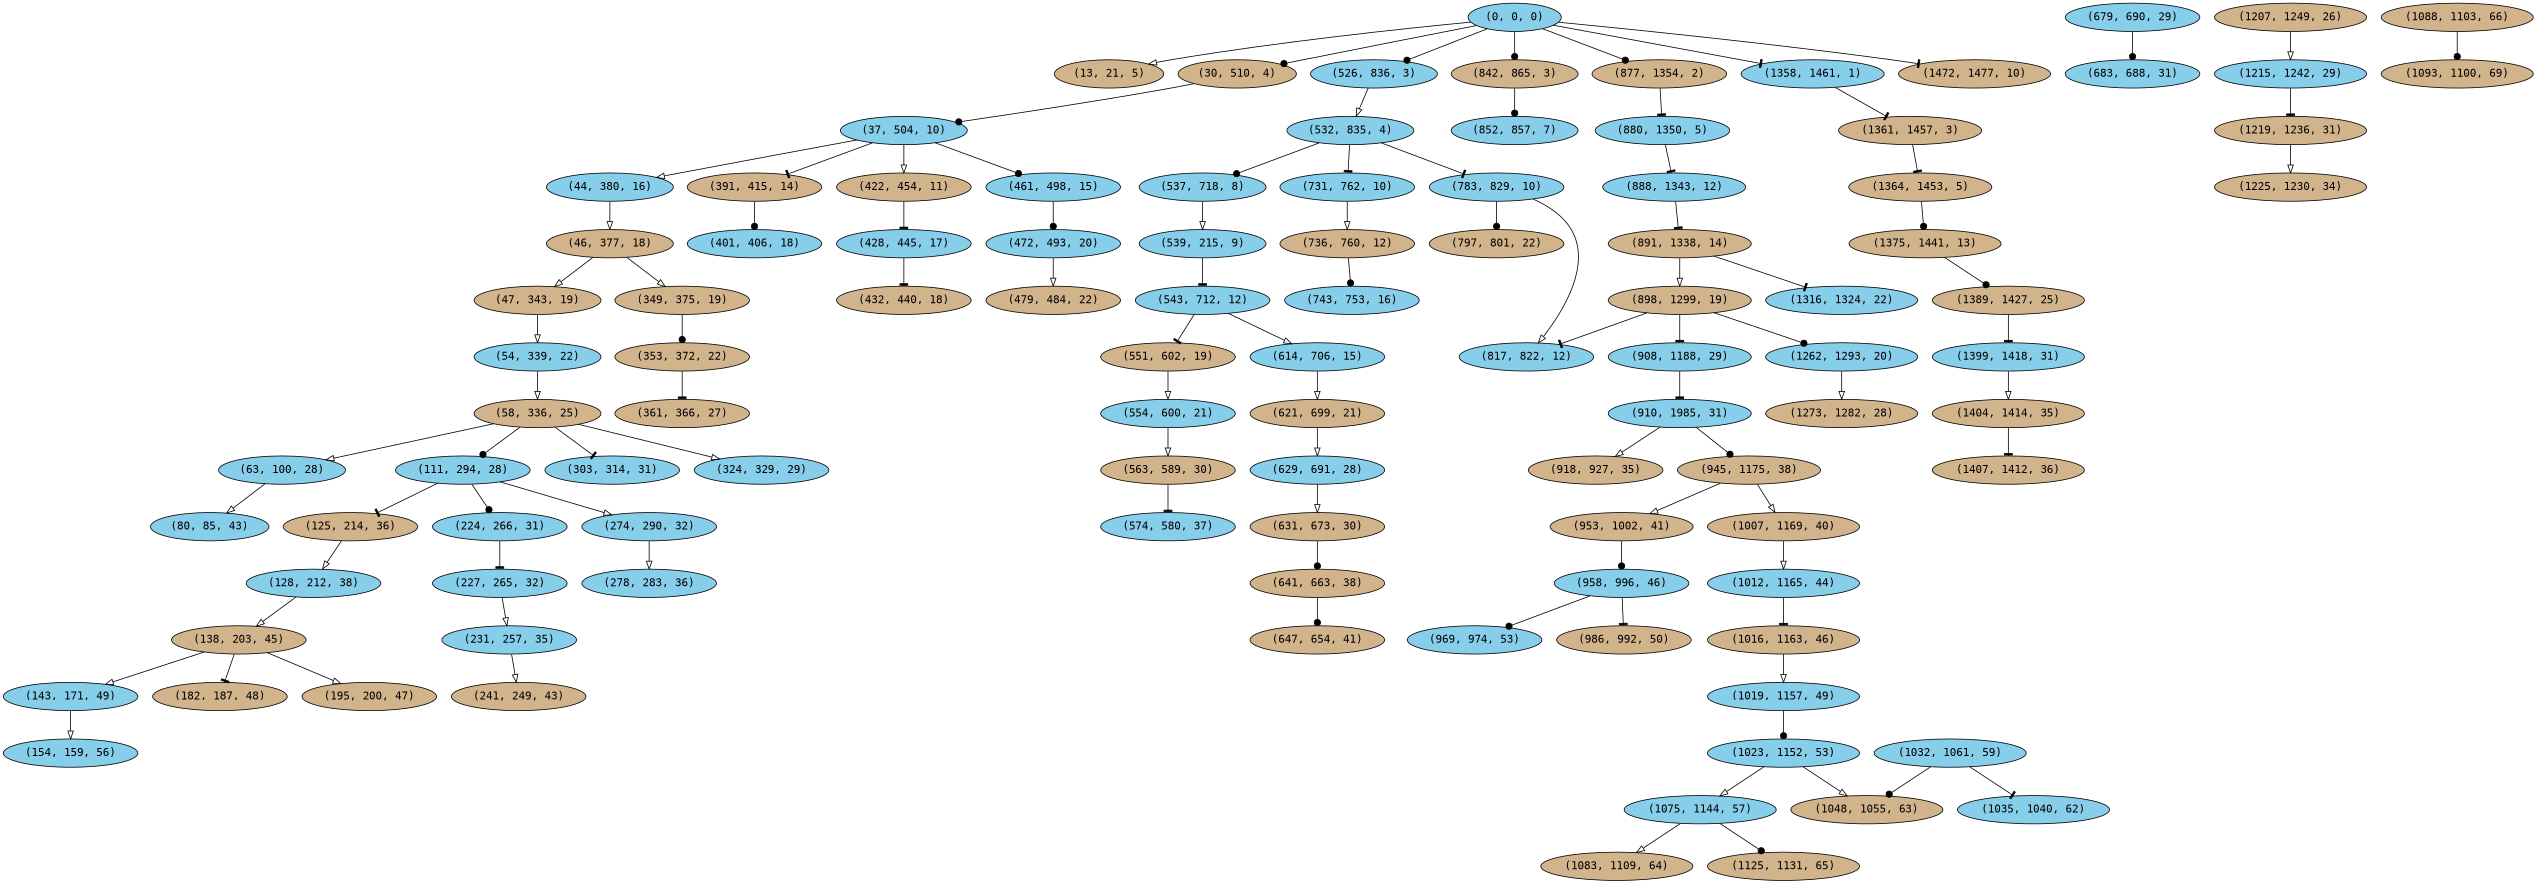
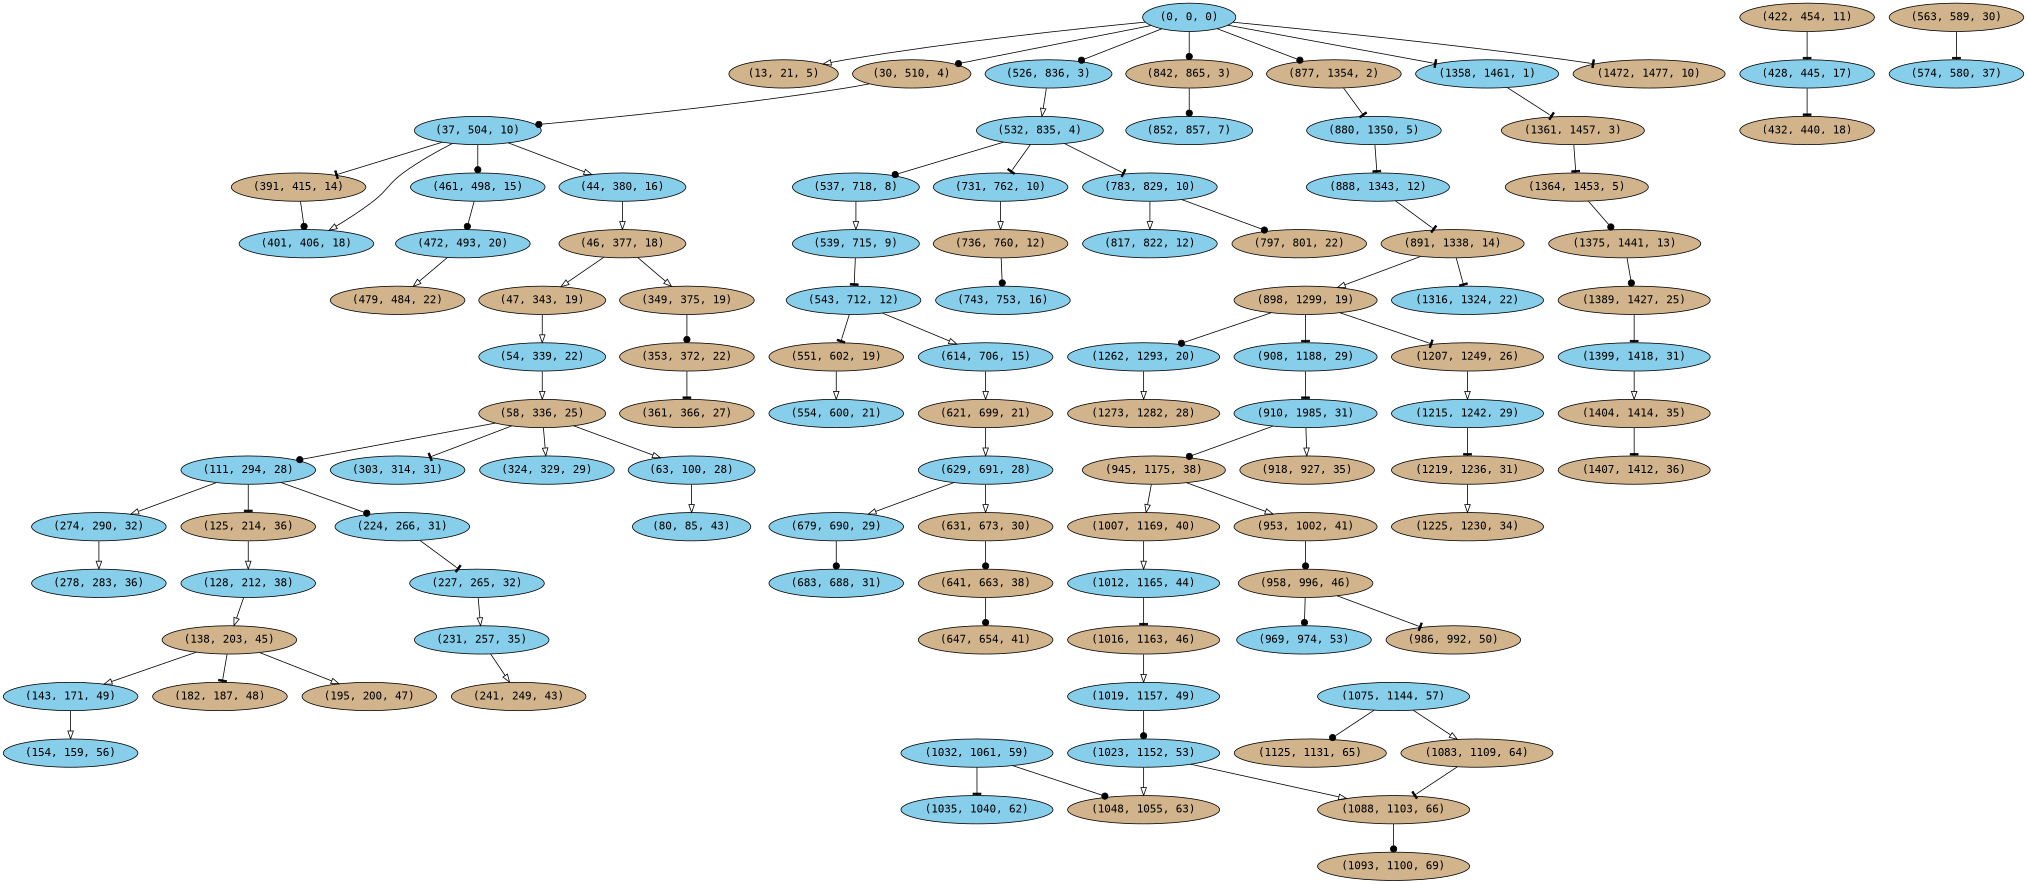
(904, 155) -> (392, 182)
(1203, 244) -> (856, 244)
(1605, 328) -> (1384, 328)
(1168, 438) -> none
none -> (915, 497)
(1622, 583) -> (1306, 583)
(1745, 779) -> (1265, 781)
none -> (1437, 780)
